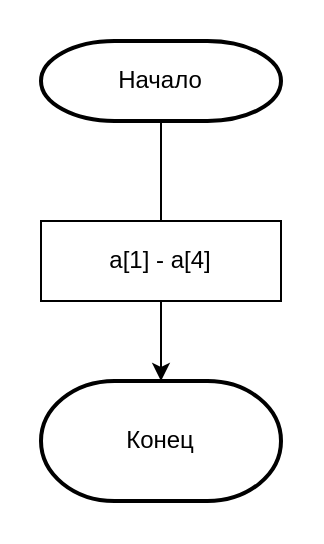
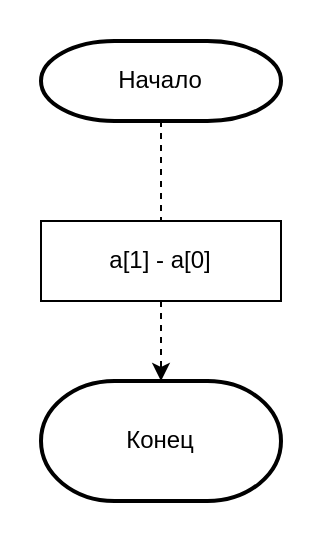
(161, 170) -> (161, 170)
(161, 261) -> (161, 261)
